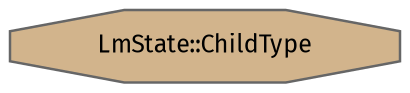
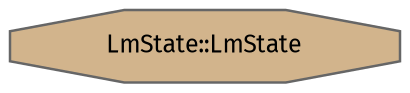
(205, 46) -> (205, 46)
